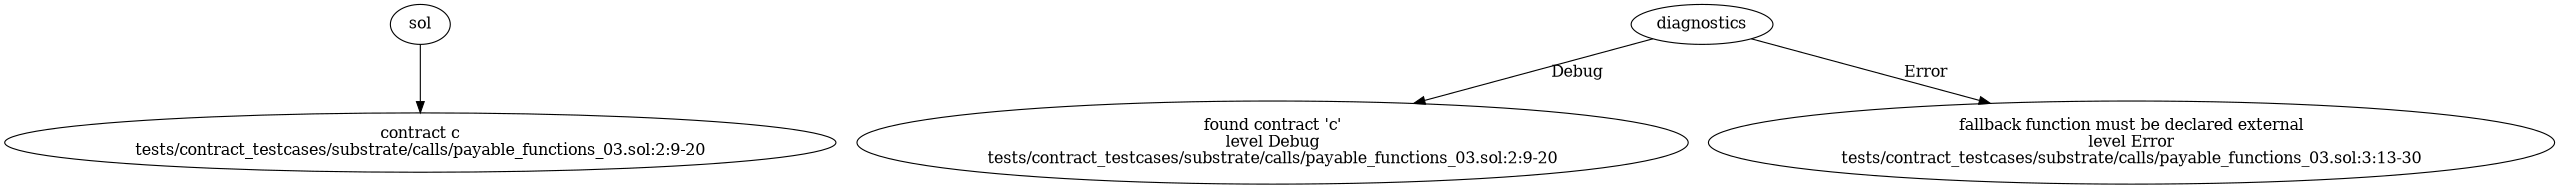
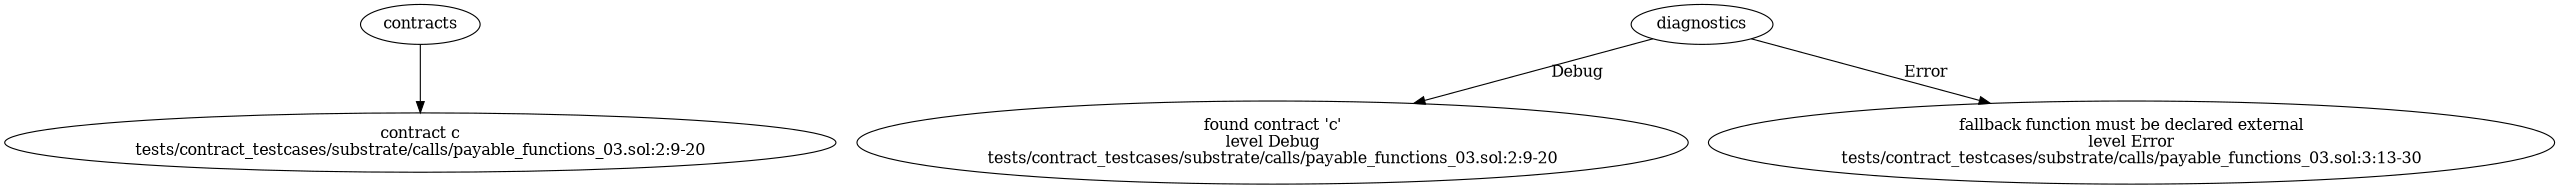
(420, 24) -> (420, 24)
